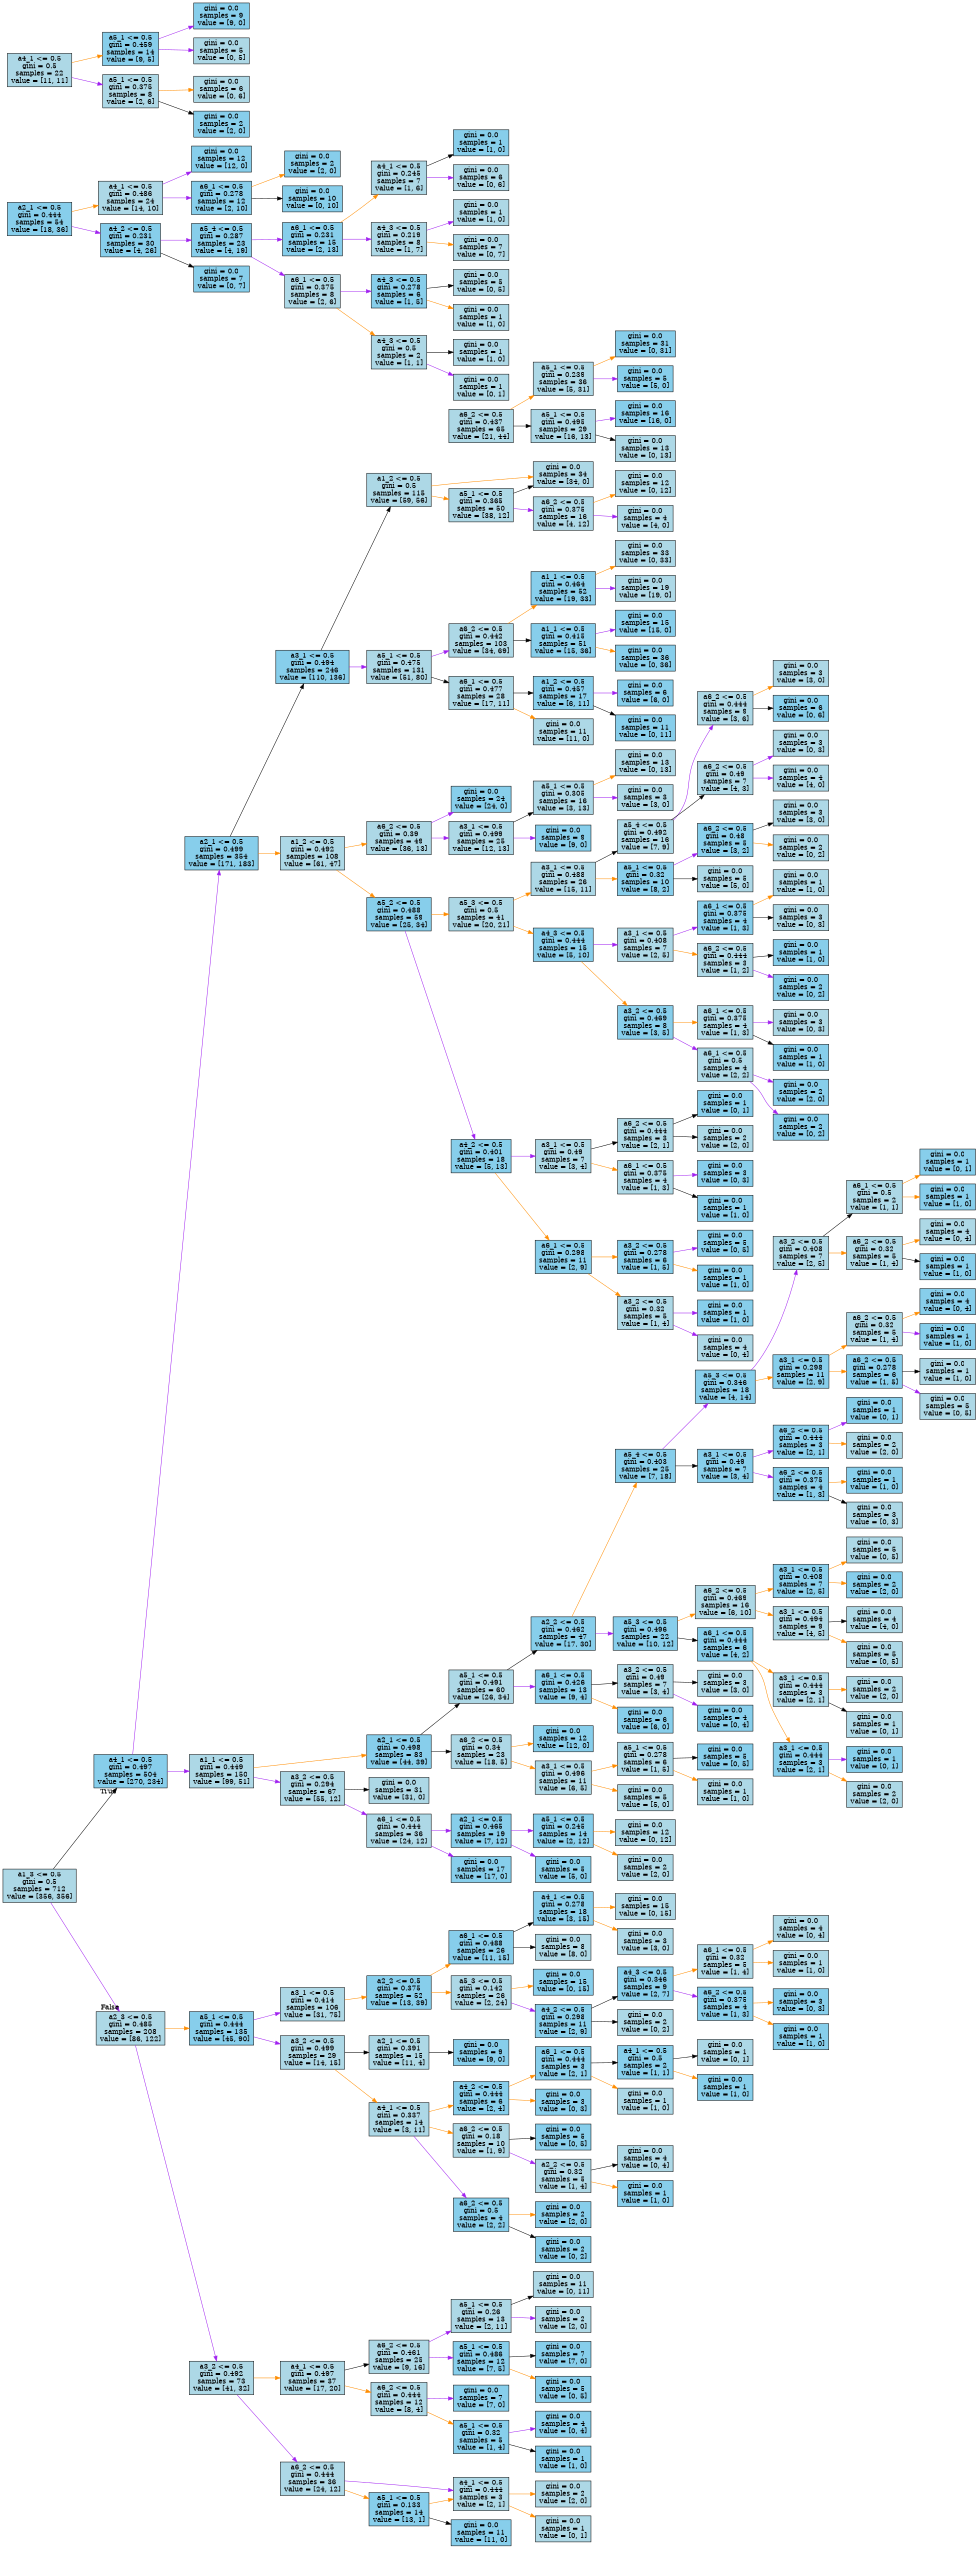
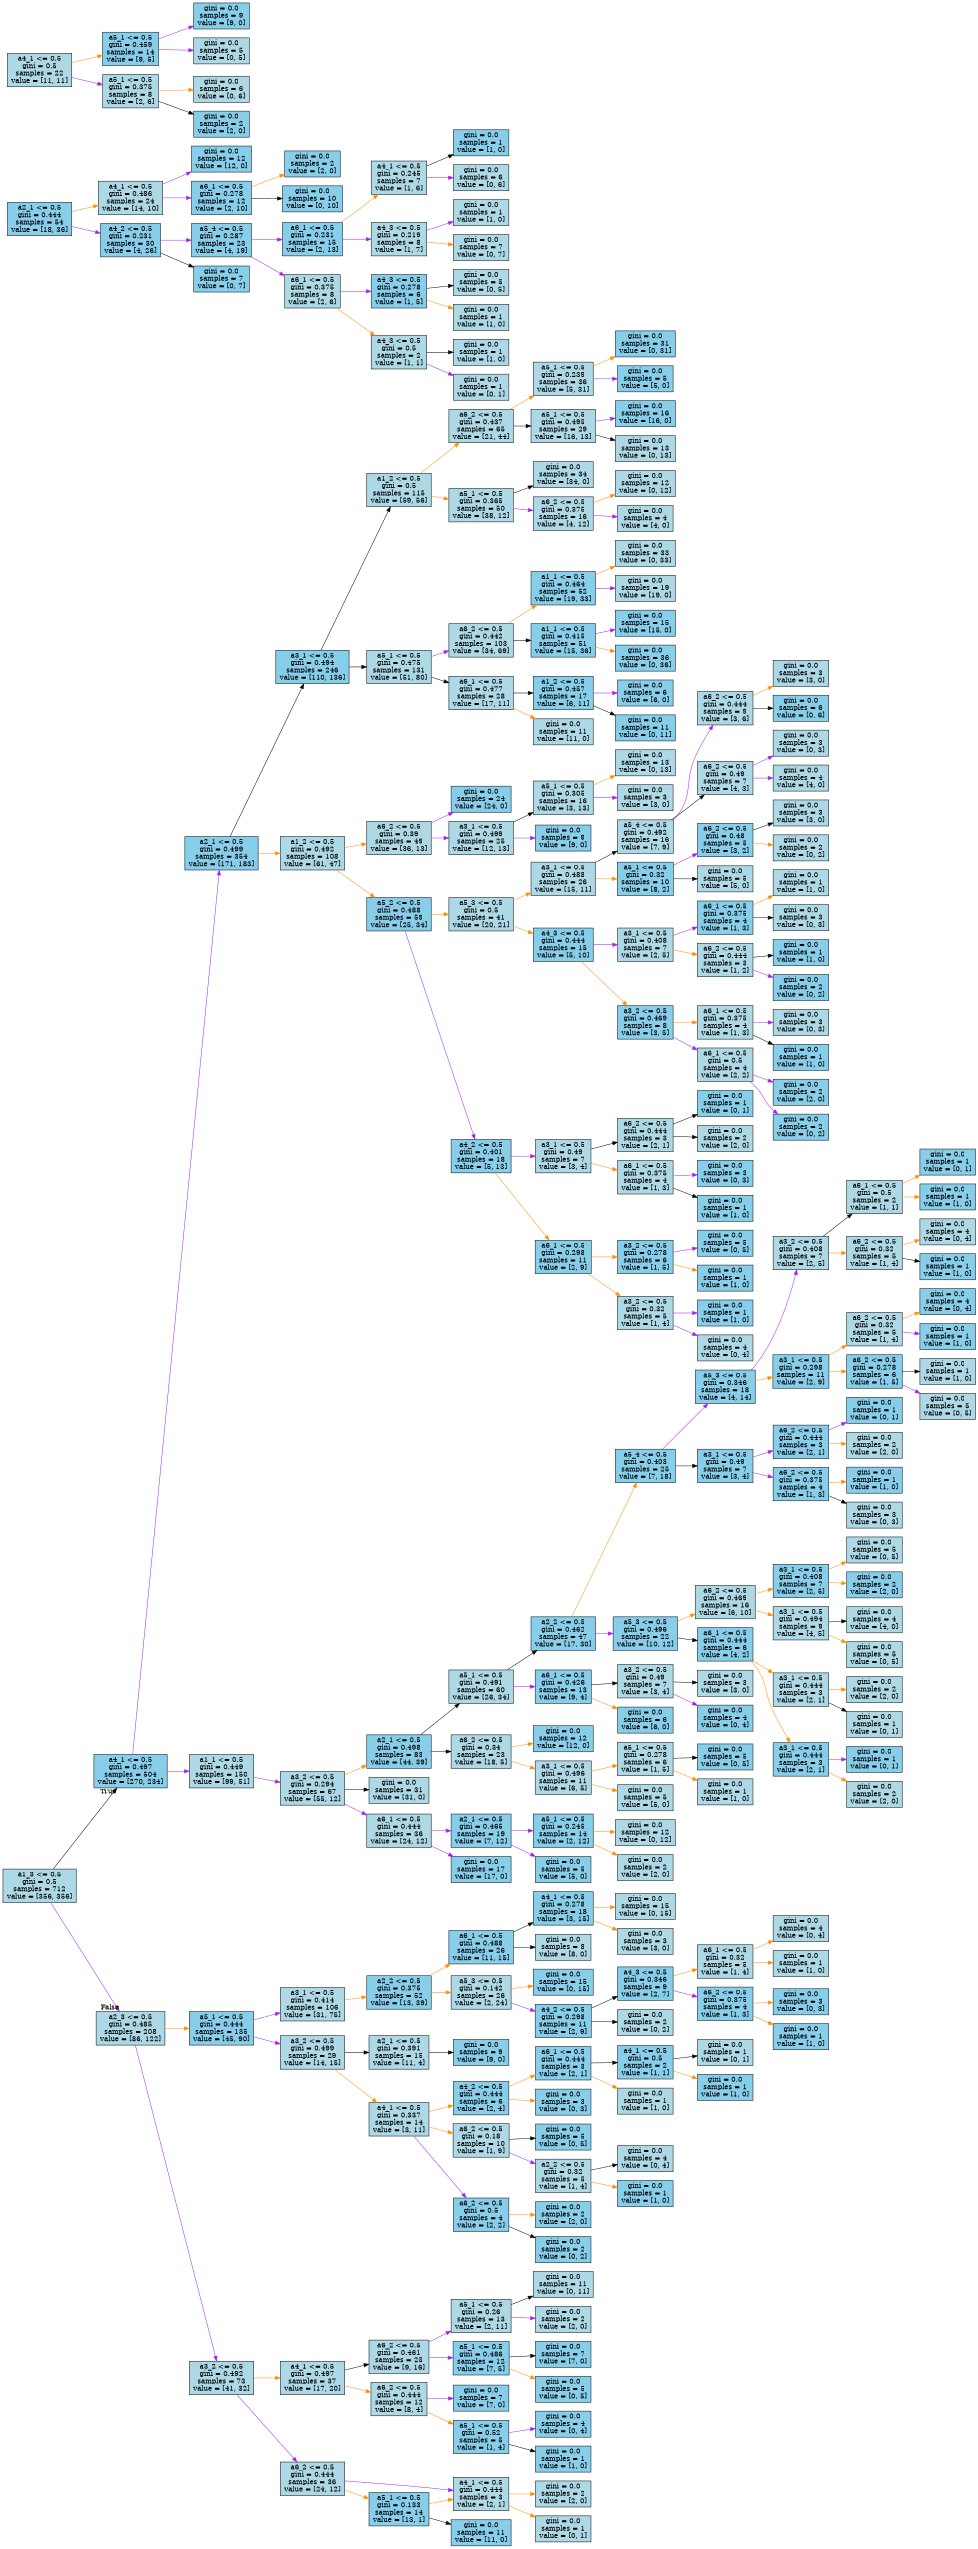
(480, 481) -> (438, 460)
(355, 667) -> (355, 667)
(308, 1762) -> (353, 1771)
(481, 2437) -> (481, 2437)
